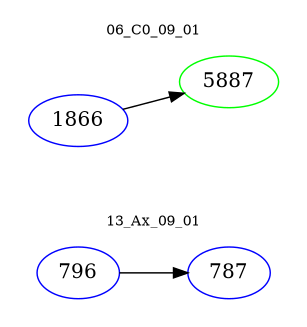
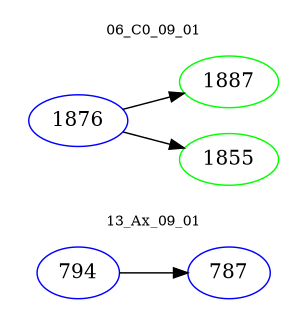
(229, 82) -> (229, 82)
(78, 121) -> (78, 121)
none -> (229, 159)
(78, 273) -> (78, 273)
